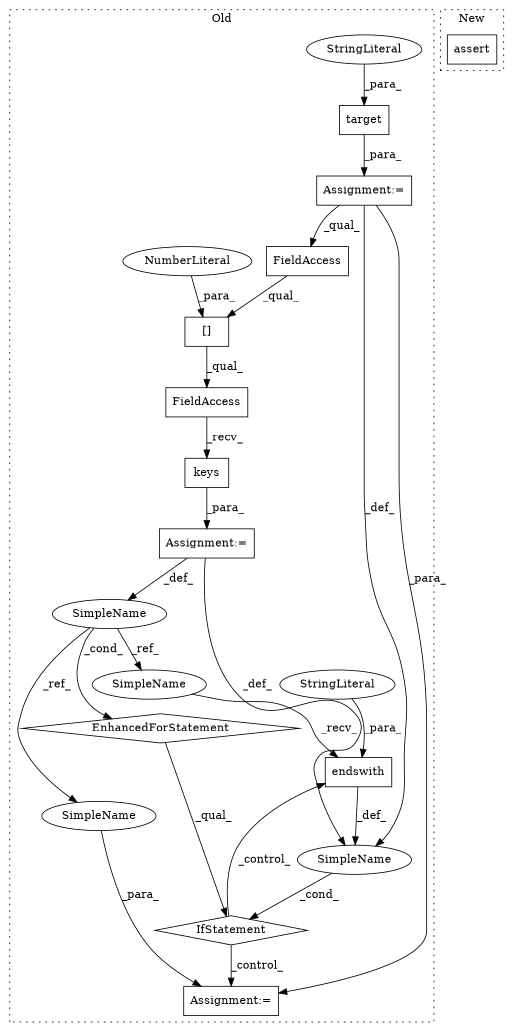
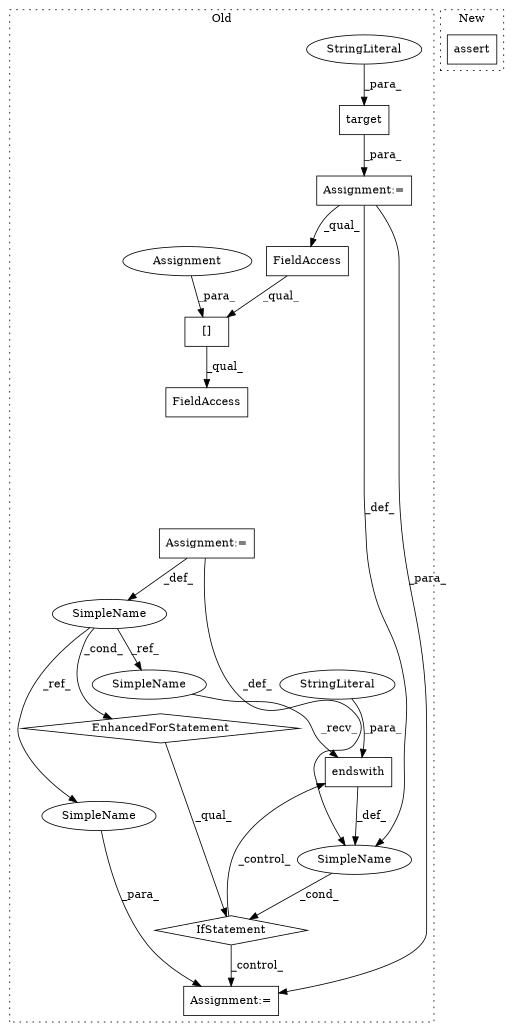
(187, 261) -> (187, 261)
(207, 473) -> none
